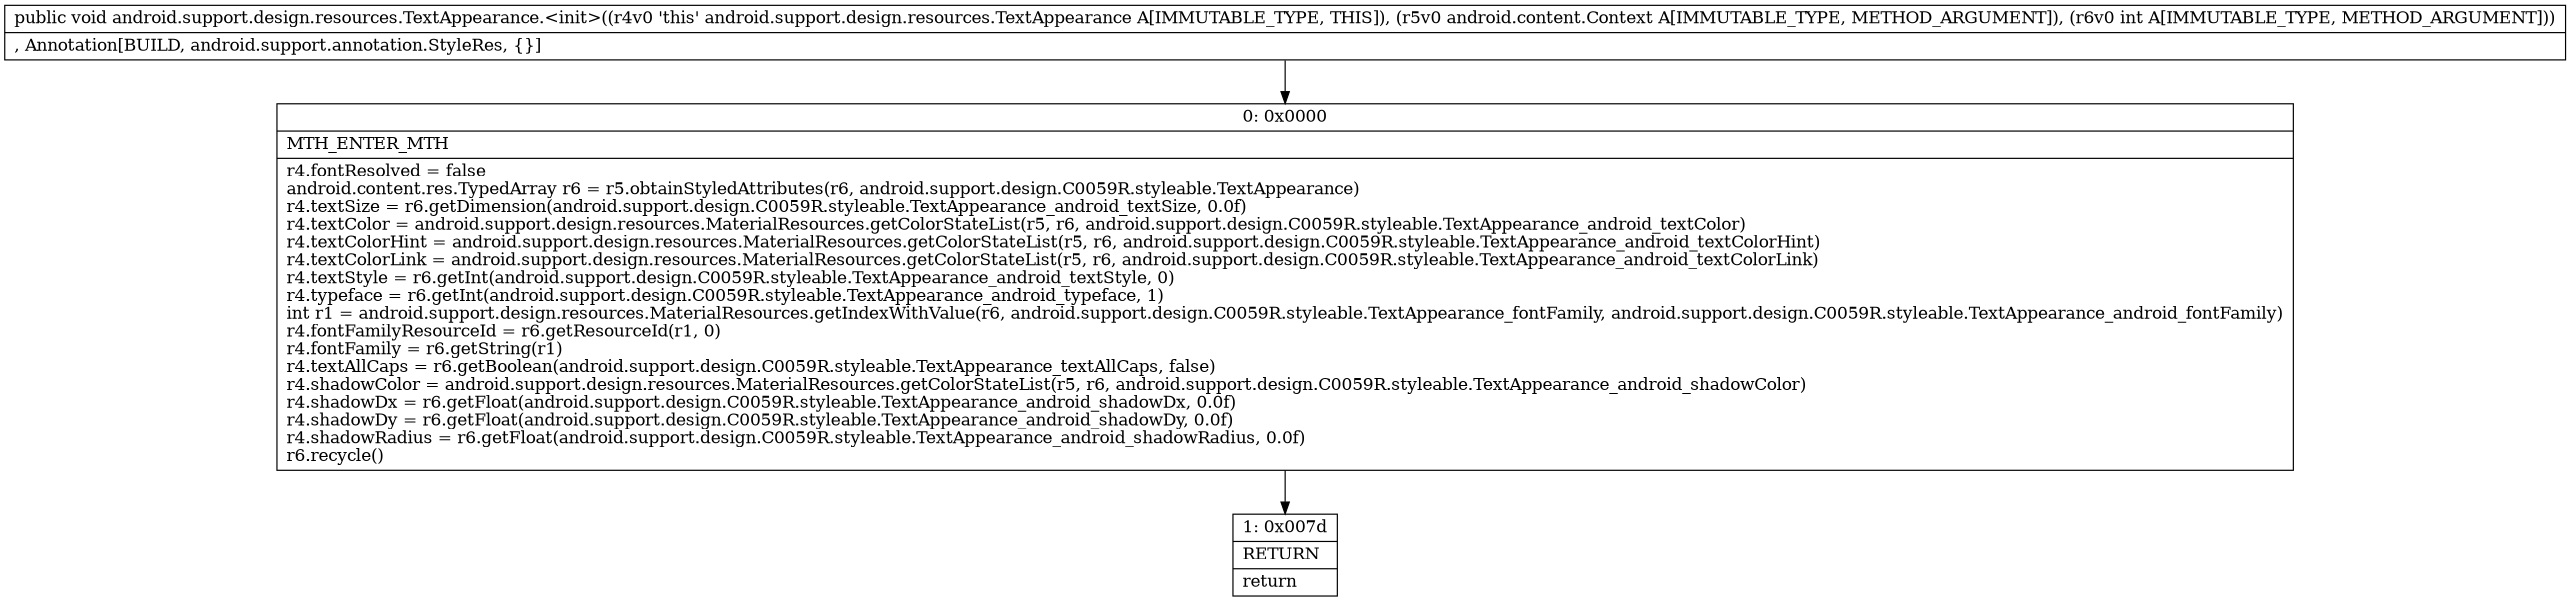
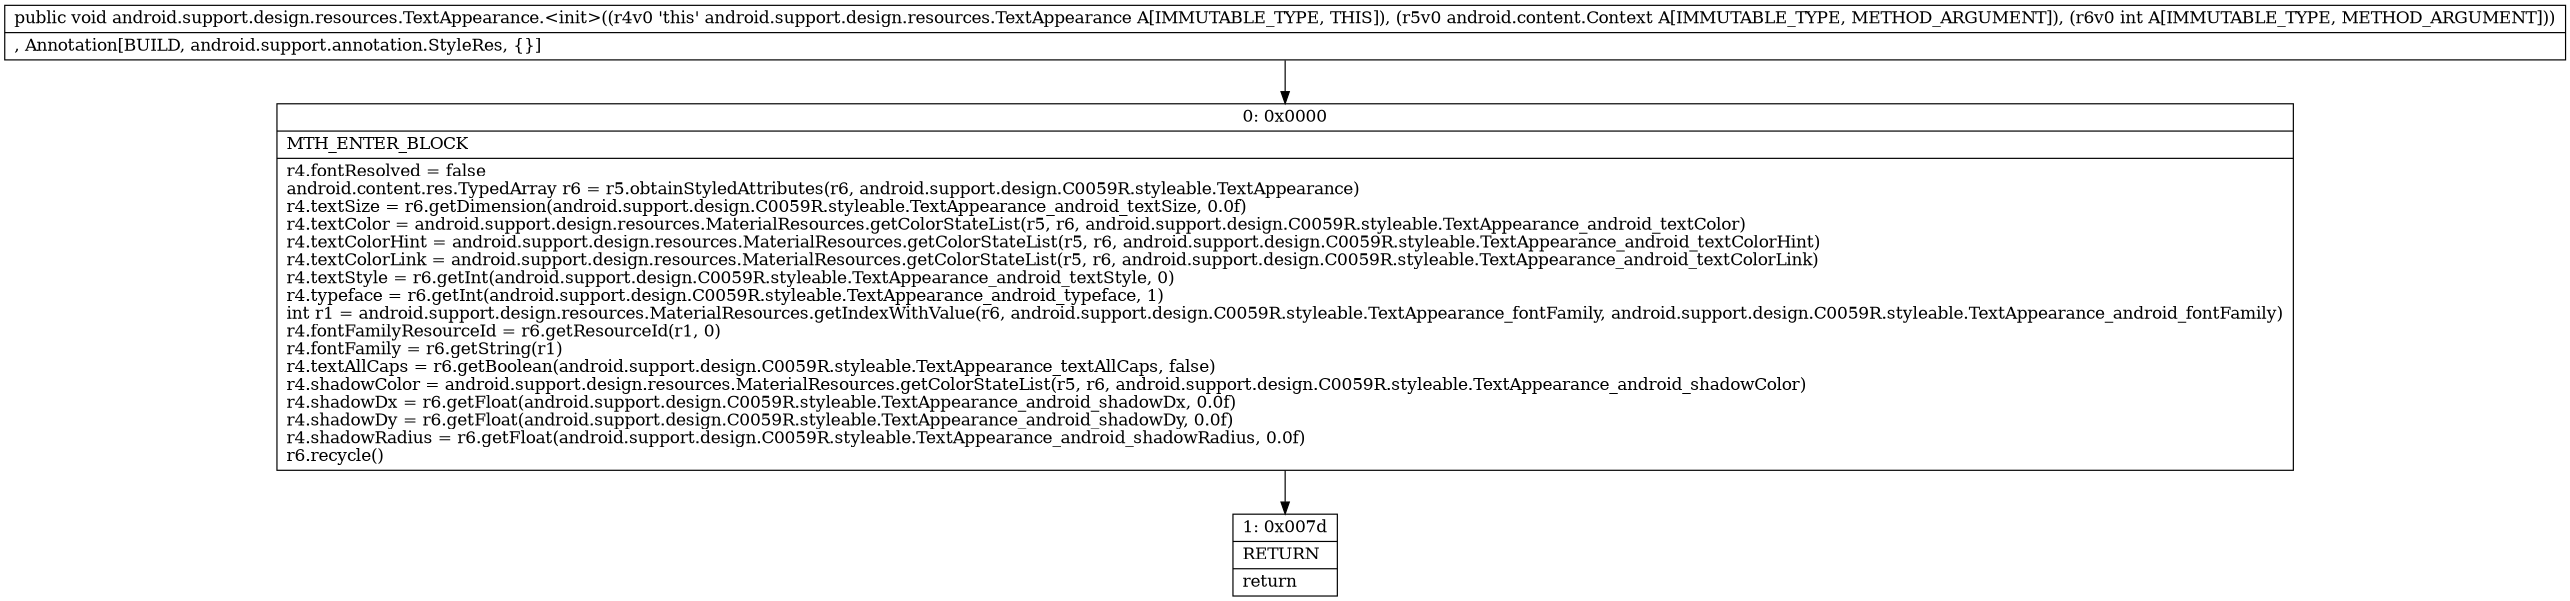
(368, 144) -> (378, 144)
